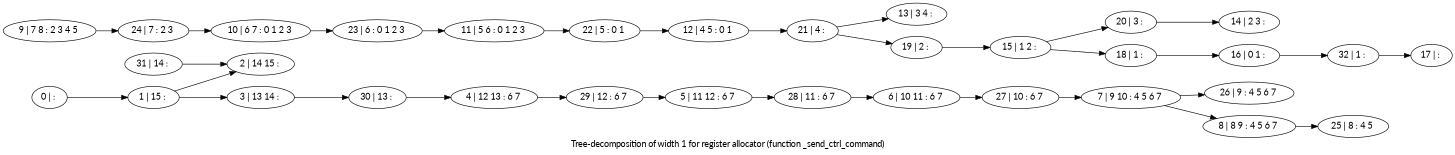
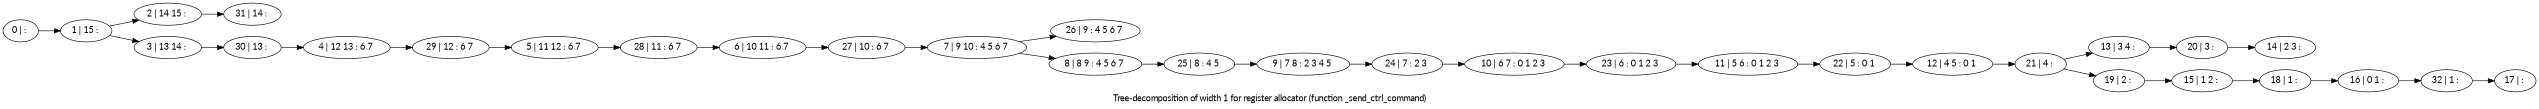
(1074, 35) -> (2160, 47)
(202, 64) -> (209, 14)
none -> (1243, 64)
